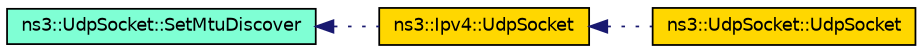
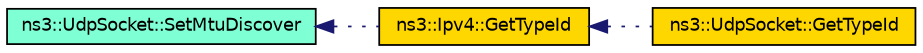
(484, 26) -> (484, 26)
(784, 26) -> (784, 26)
